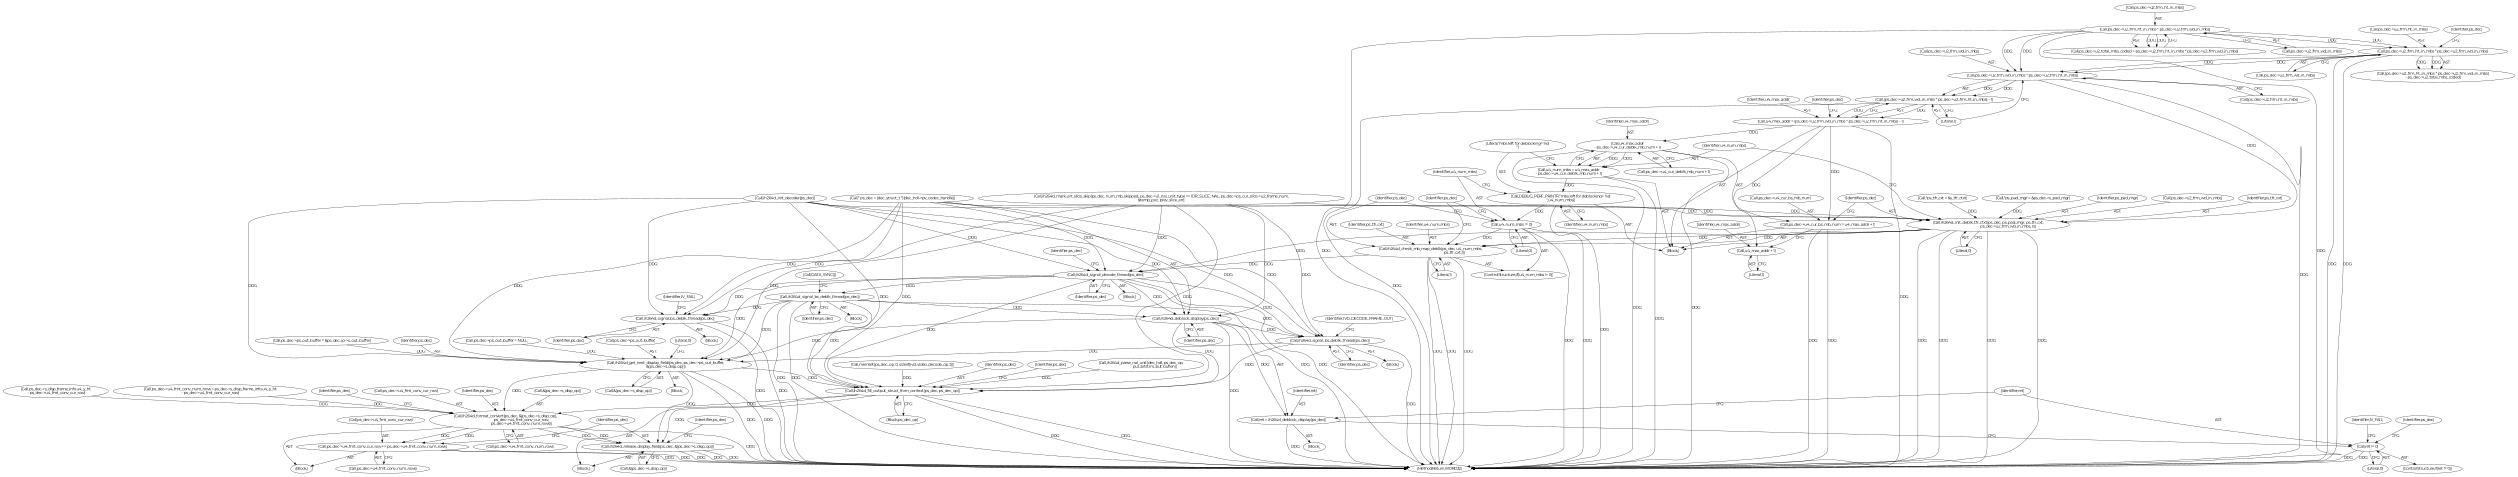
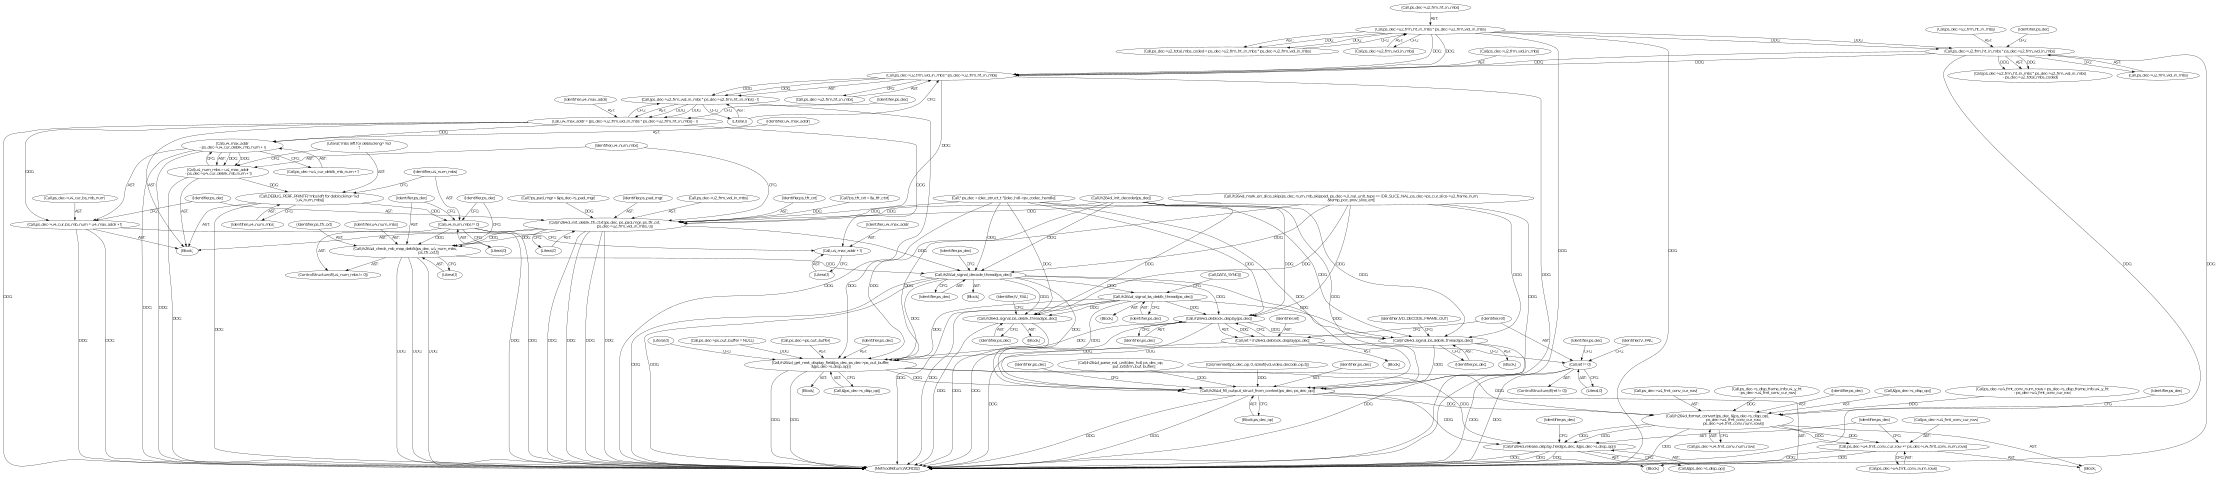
(1175, 264) -> (1250, 264)
none -> (1252, 329)
(322, 341) -> none
